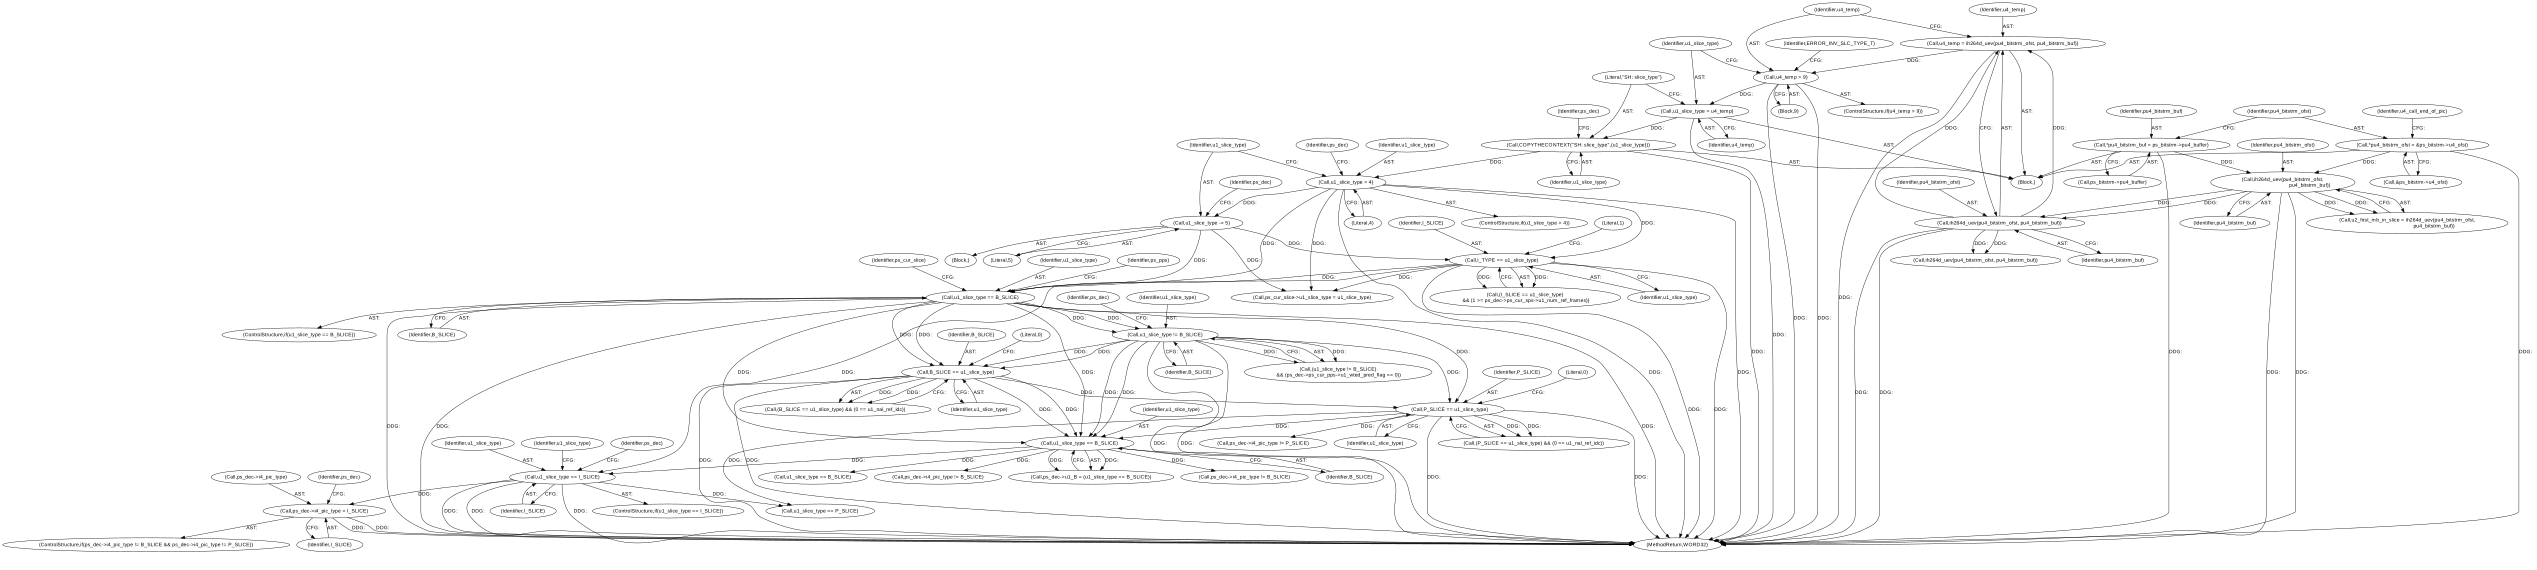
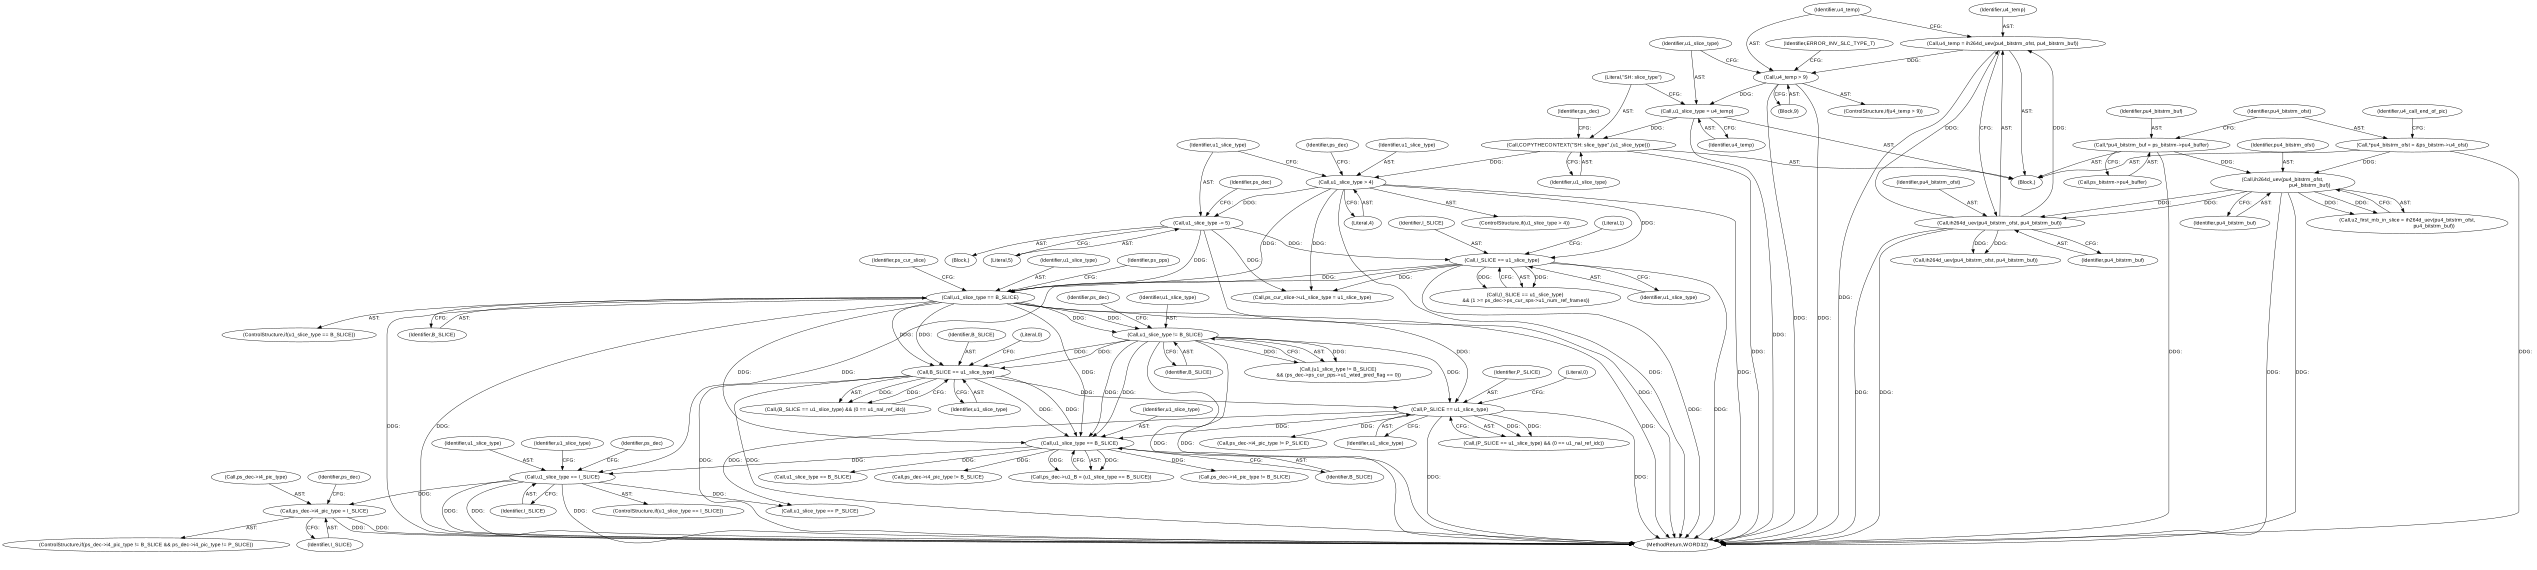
(2416, 182) -> none
(1502, 260) -> (1502, 260)
none -> (1494, 326)
